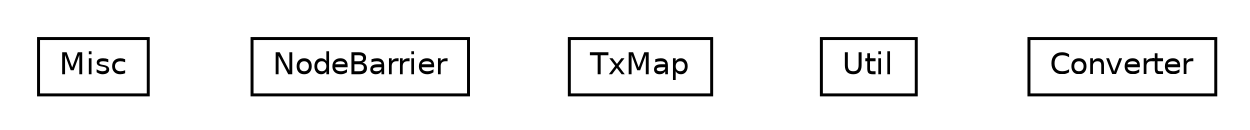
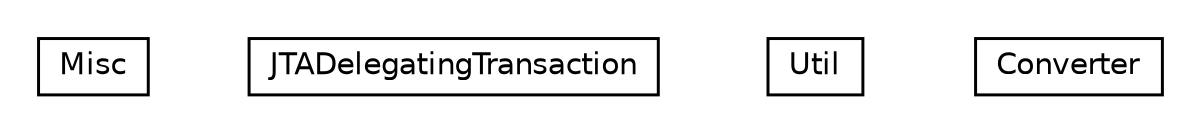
(359, 65) -> none
none -> (454, 65)
(640, 65) -> none
